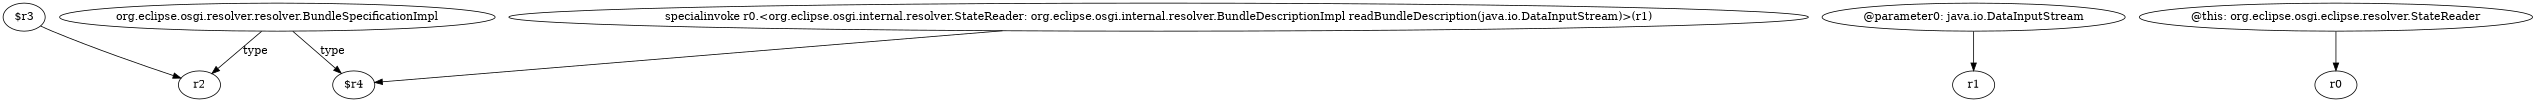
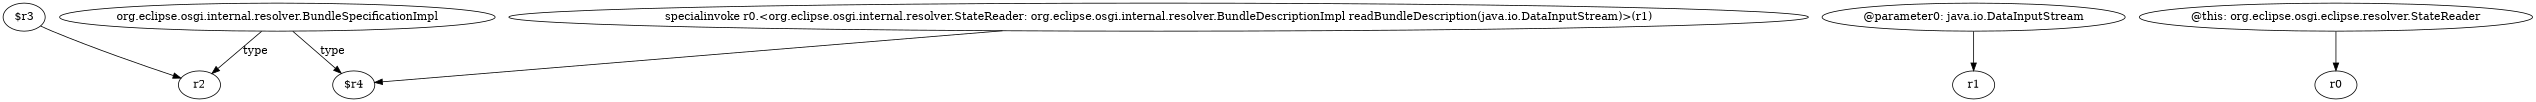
(277, 17) -> (277, 17)
